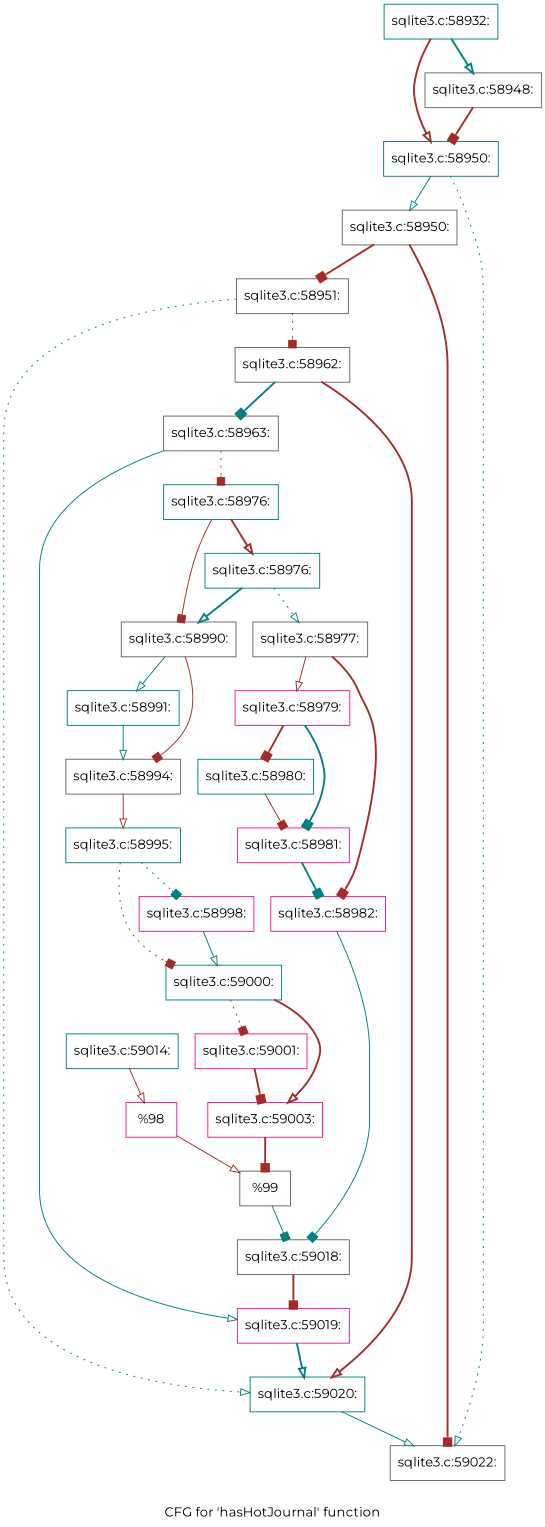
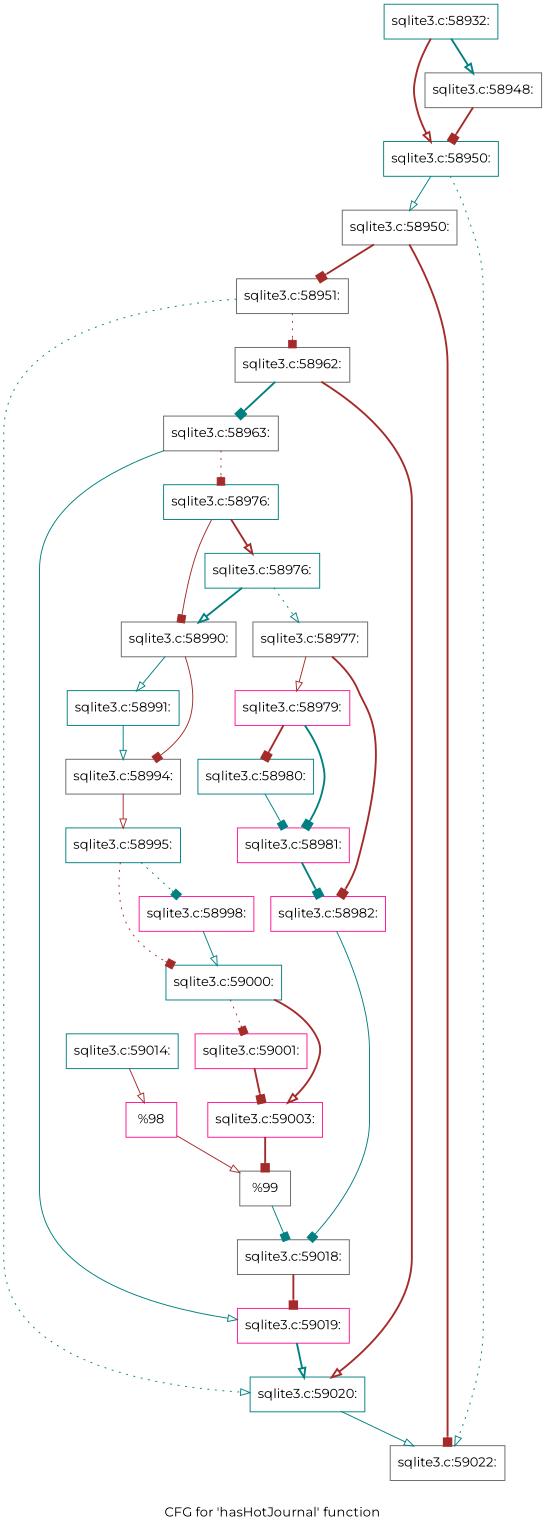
(272, 807) -> (272, 807)
